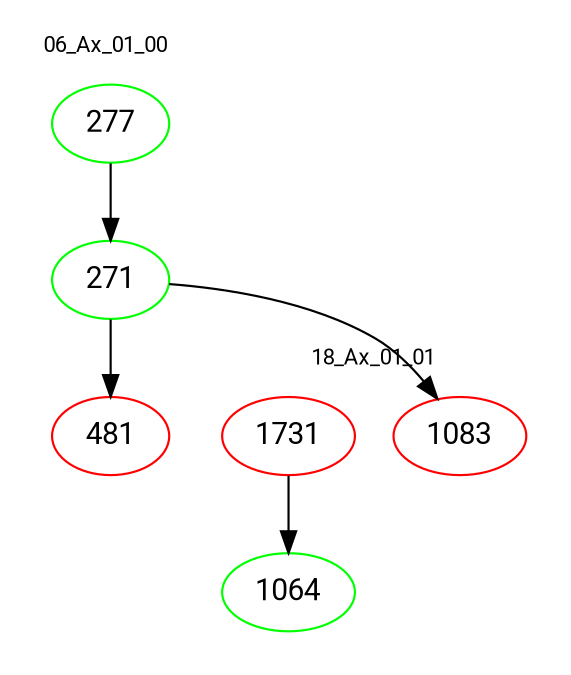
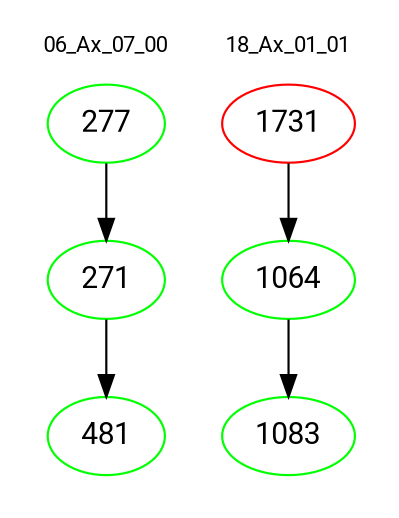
(106, 47) -> (106, 47)
(307, 309) -> (289, 347)
(111, 436) -> (106, 436)
(460, 436) -> (289, 436)
